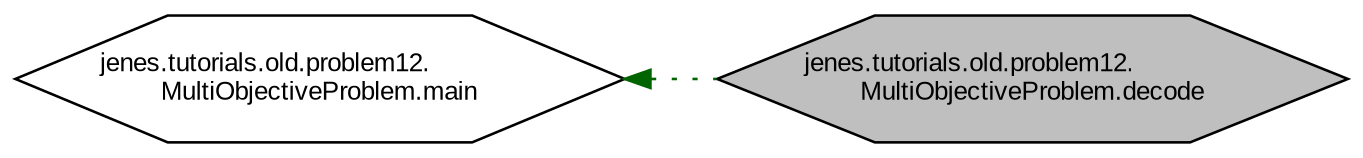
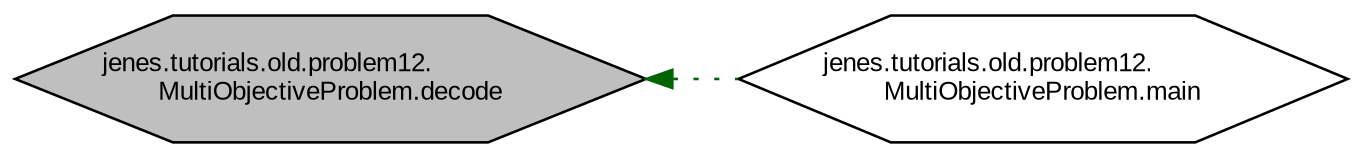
(684, 79) -> (705, 79)
